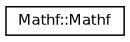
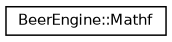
(65, 21) -> (86, 21)
